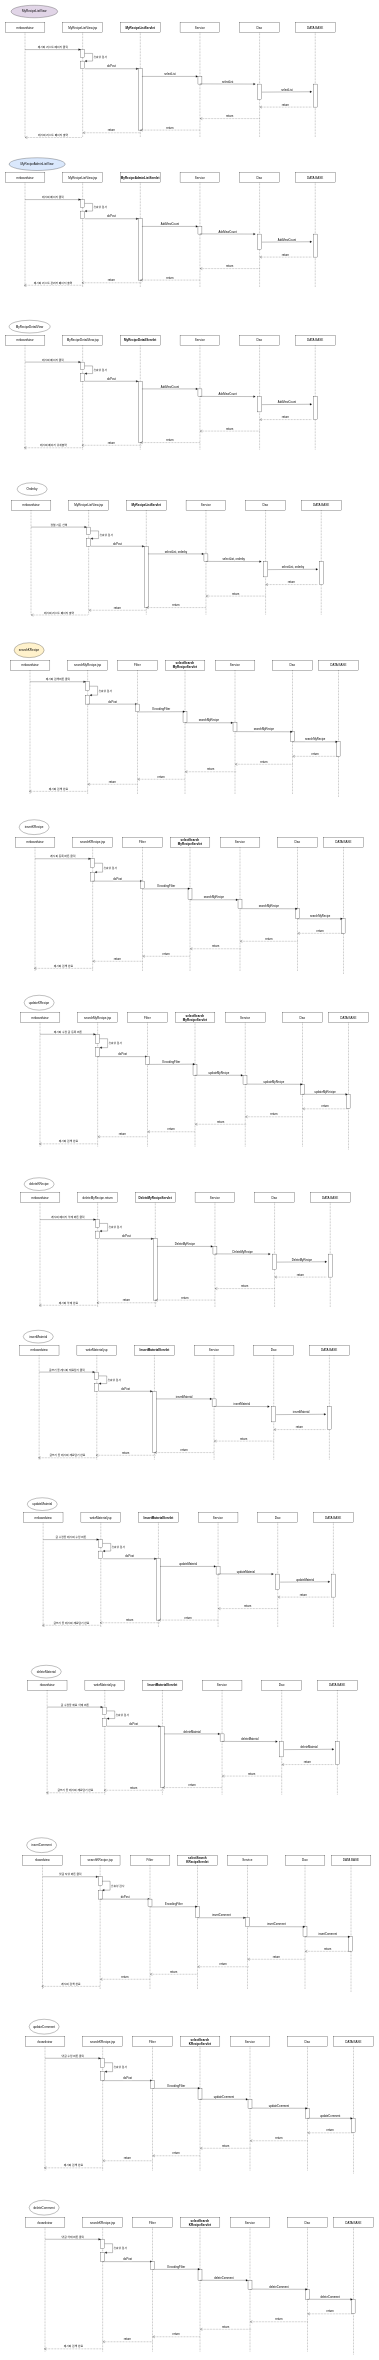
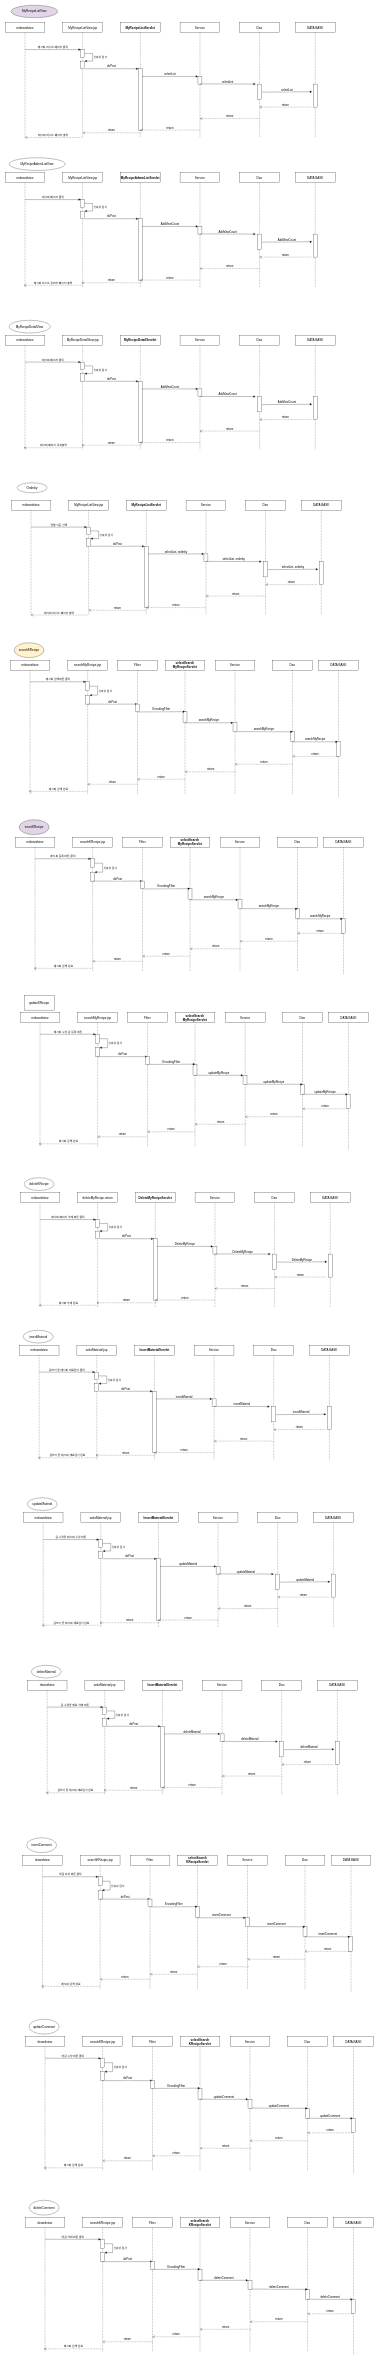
(37, 164) -> (37, 164)
(32, 489) -> (32, 488)
(34, 827) -> (34, 827)
(39, 1003) -> (39, 1003)
